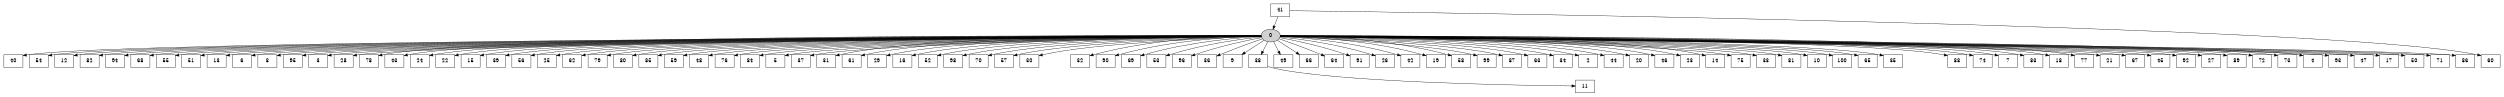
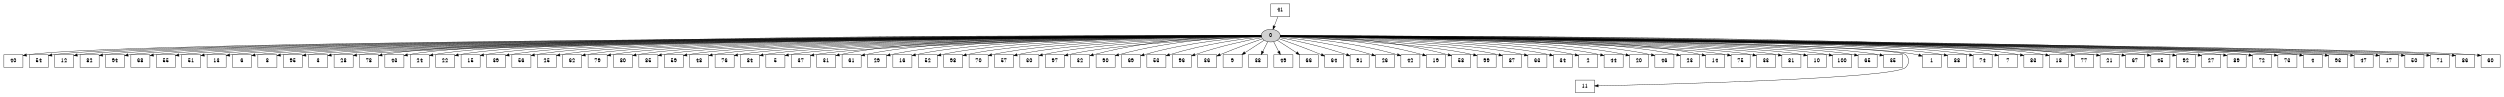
(1884, 22) -> (1879, 43)
none -> (1055, 61)
none -> (1932, 61)
(1419, 82) -> (1906, 67)
